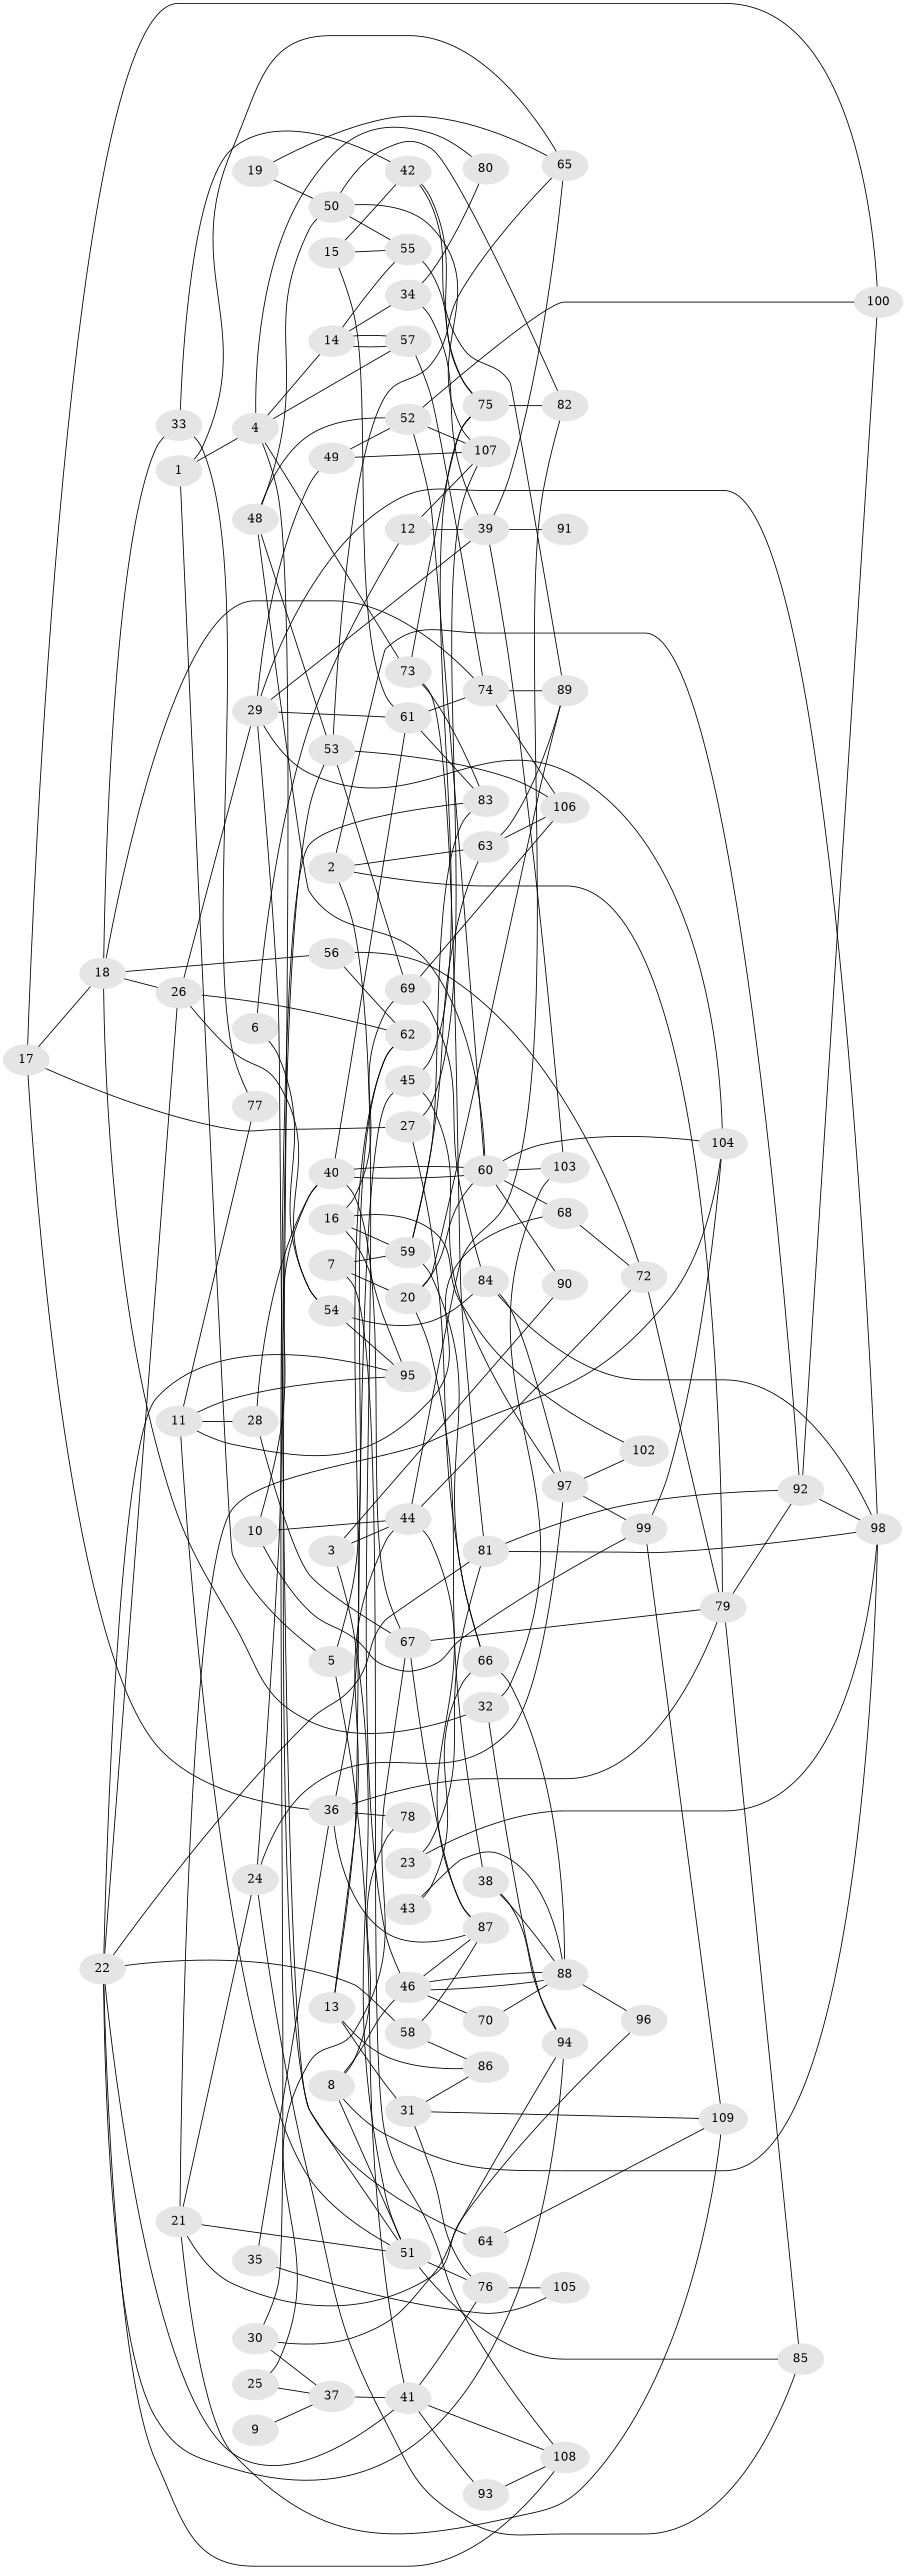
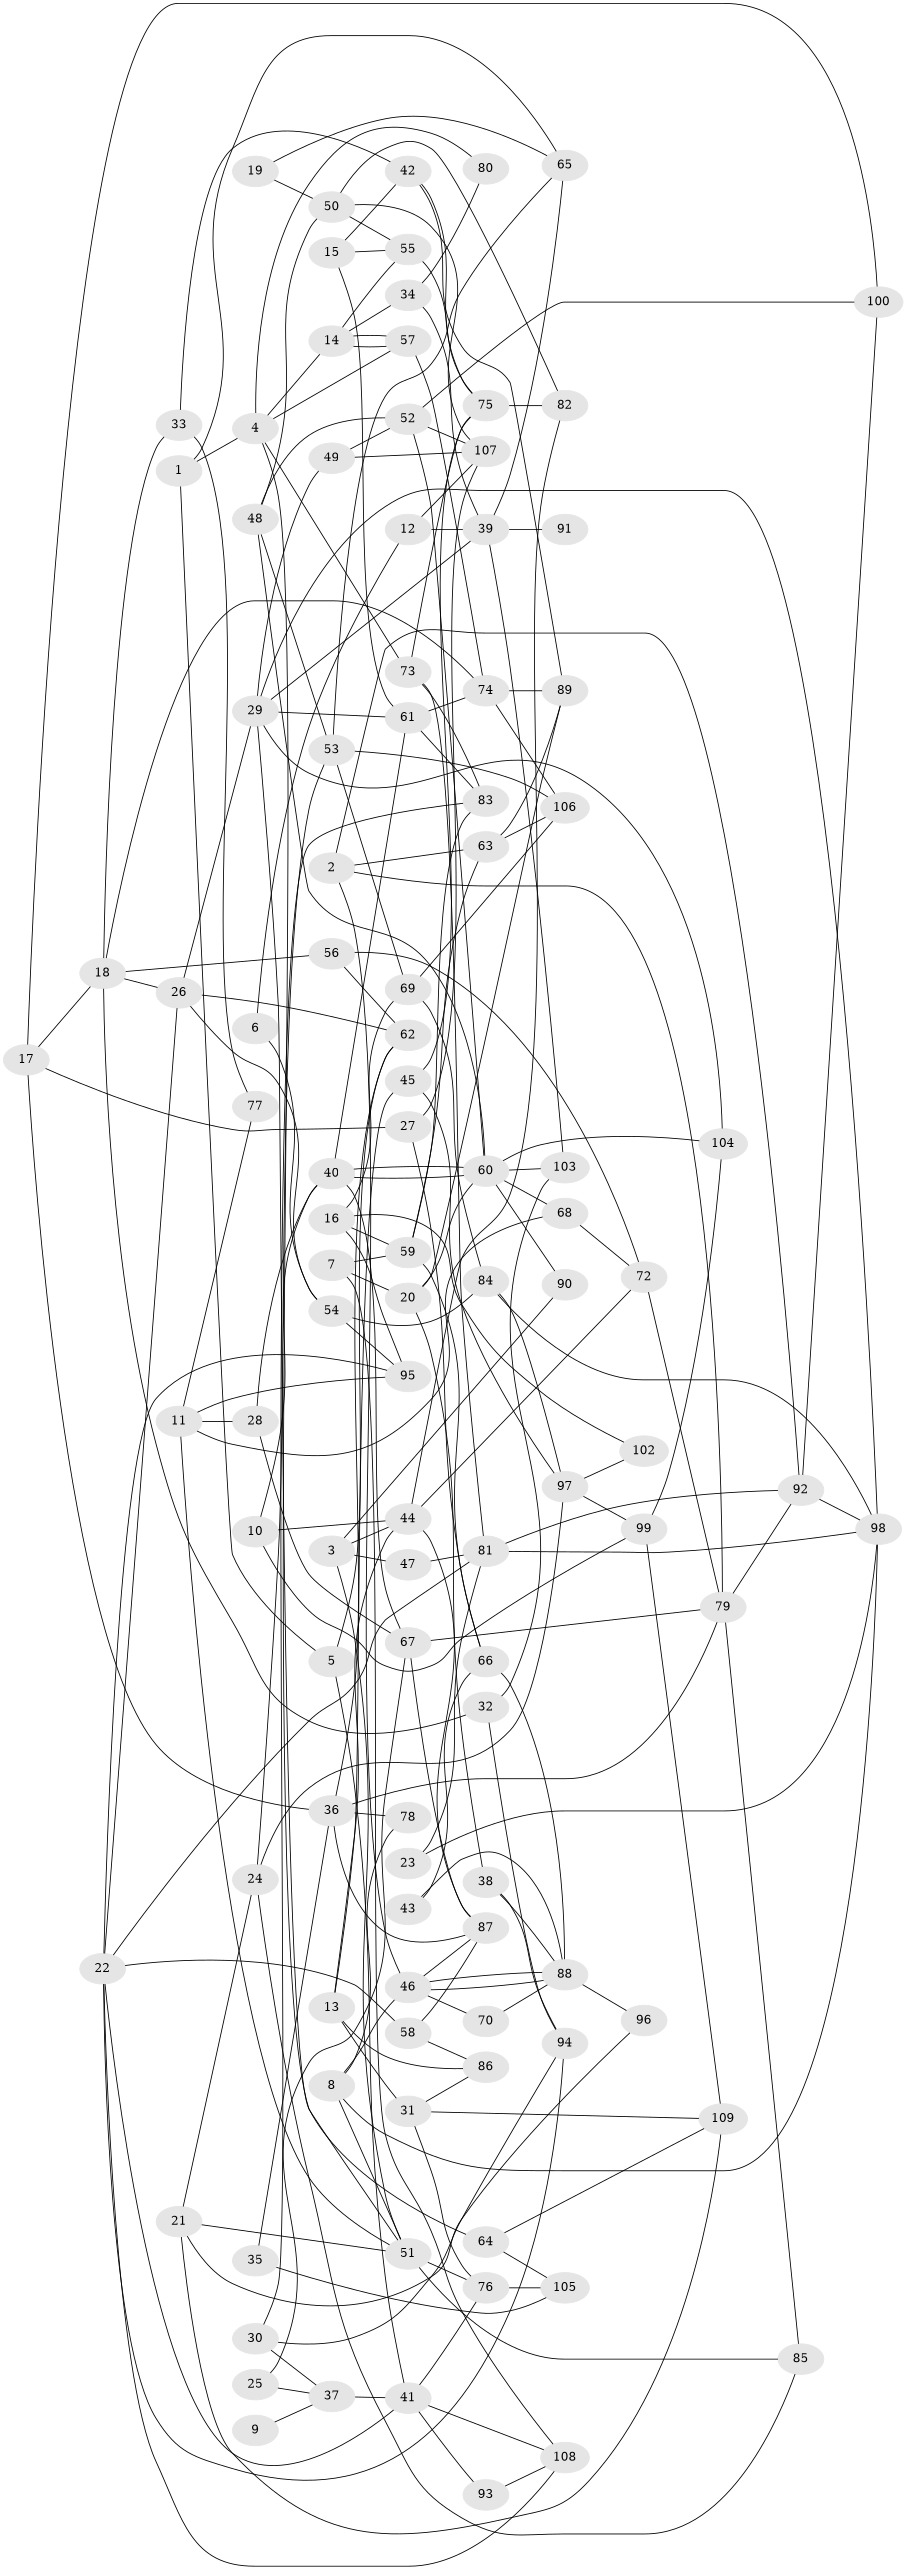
(223, 1536) -> none
none -> (408, 1565)
none -> (522, 2263)
